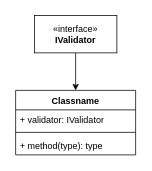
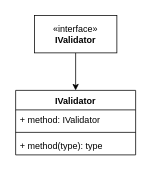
(75, 101) -> (75, 101)
(70, 121) -> (64, 121)
